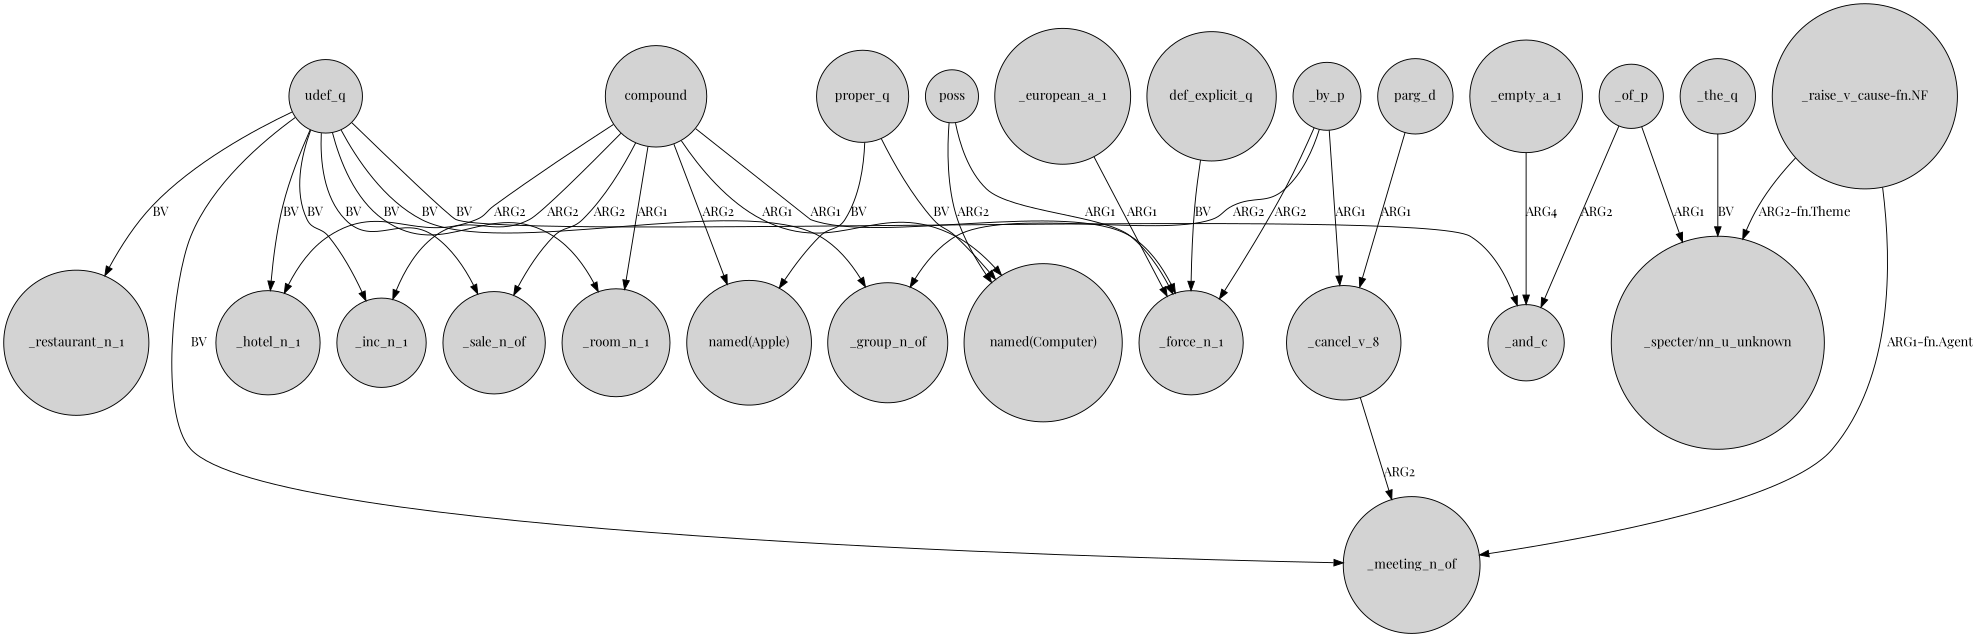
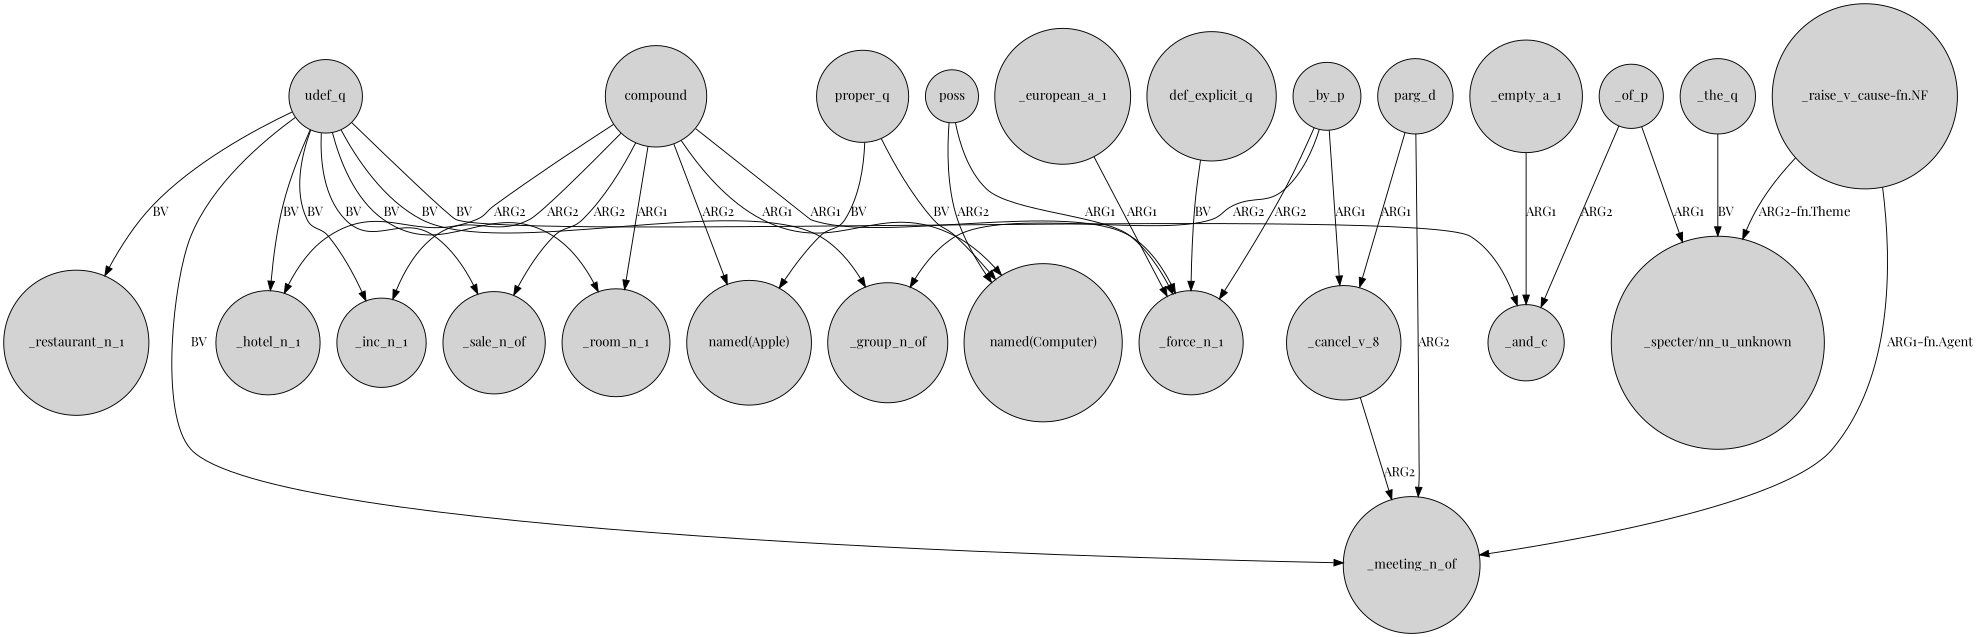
(1541, 213) -> (1541, 213)
none -> (1418, 311)
